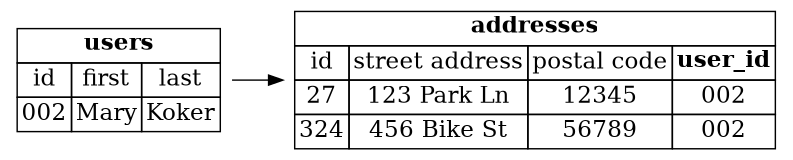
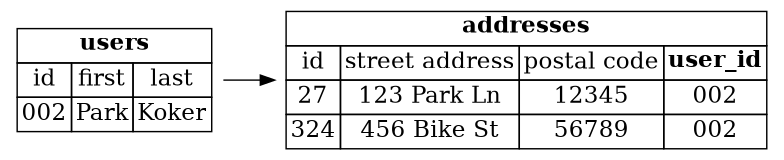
(107, 113) -> (102, 113)
